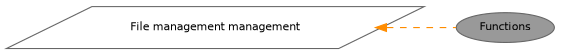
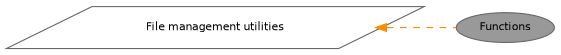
(215, 28) -> (215, 28)
